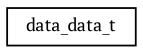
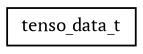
(71, 27) -> (71, 27)
